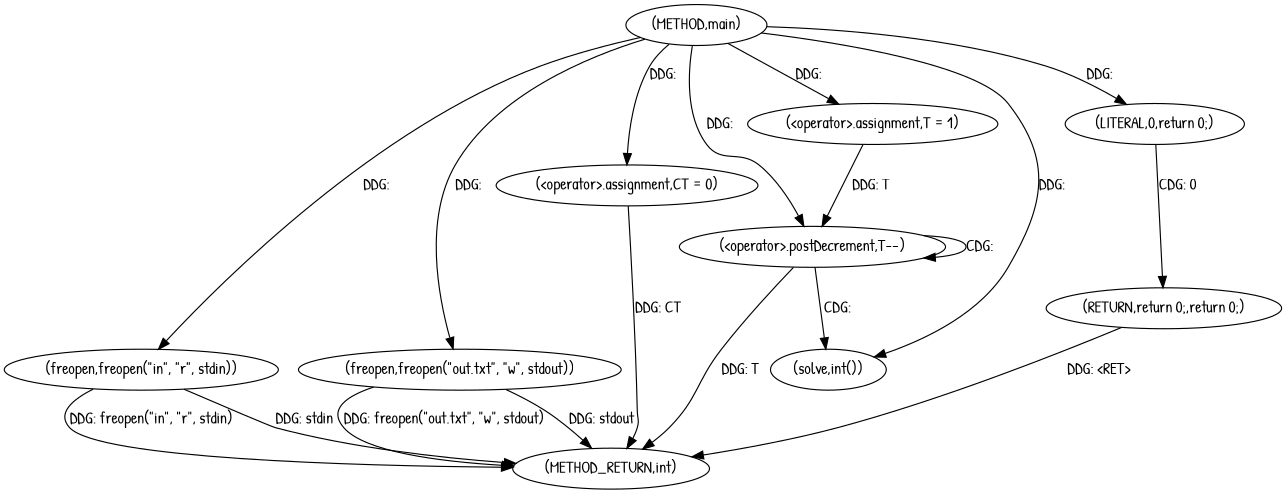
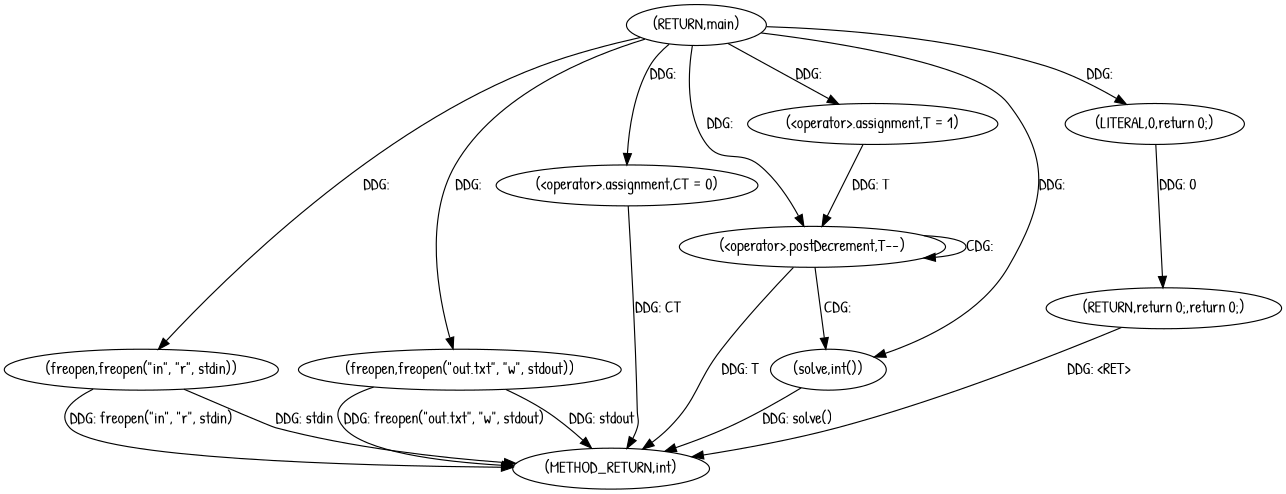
(696, 25) -> (696, 25)
(1178, 185) -> (1178, 185)
none -> (740, 422)
